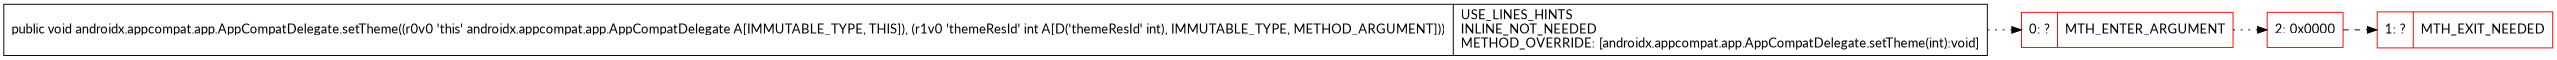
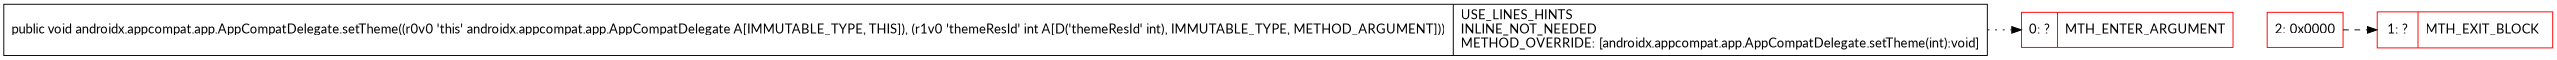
(2483, 29) -> (2483, 29)
(2245, 30) -> none
